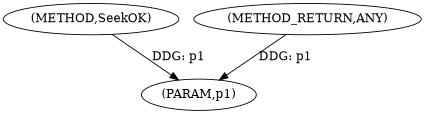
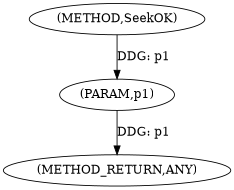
(256, 55) -> (117, 128)
